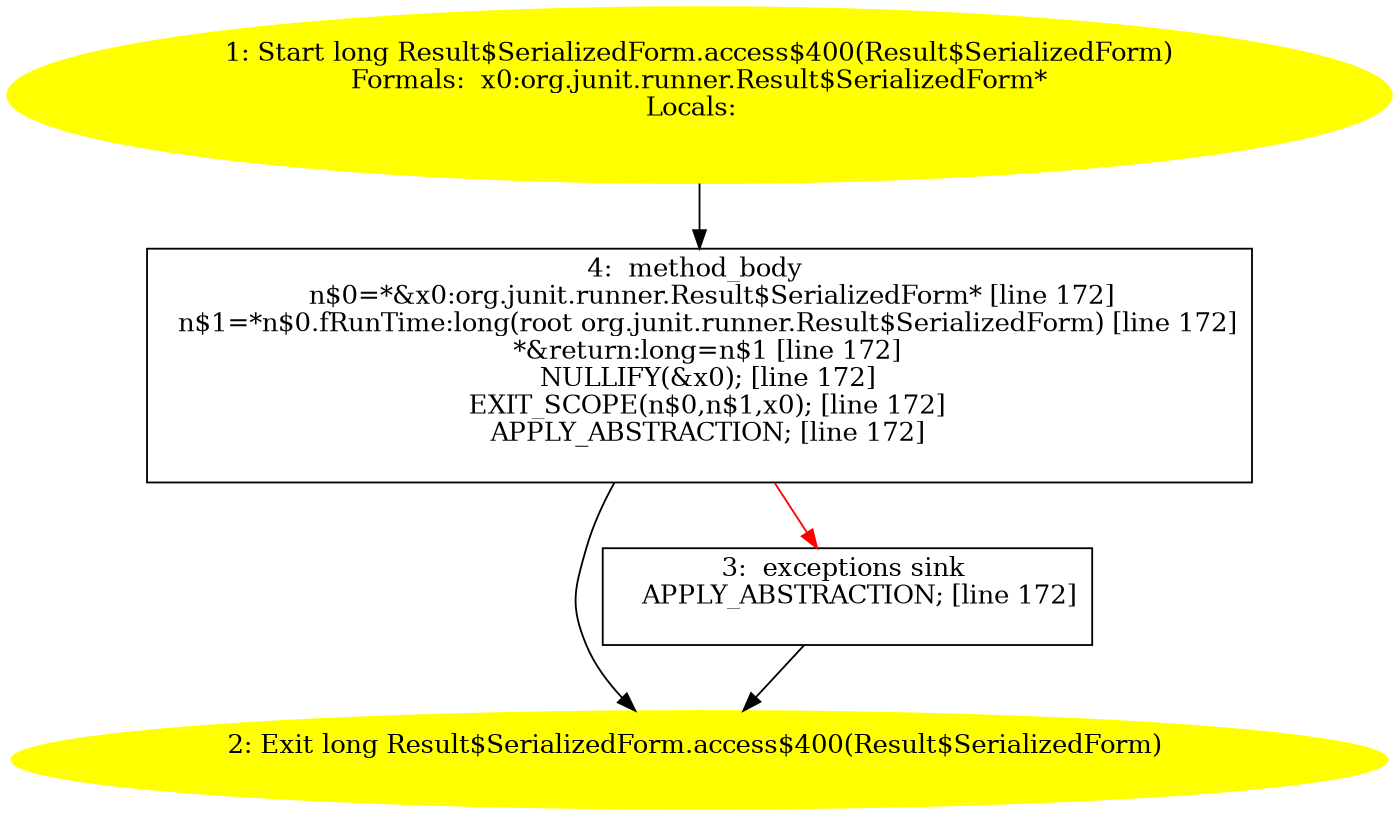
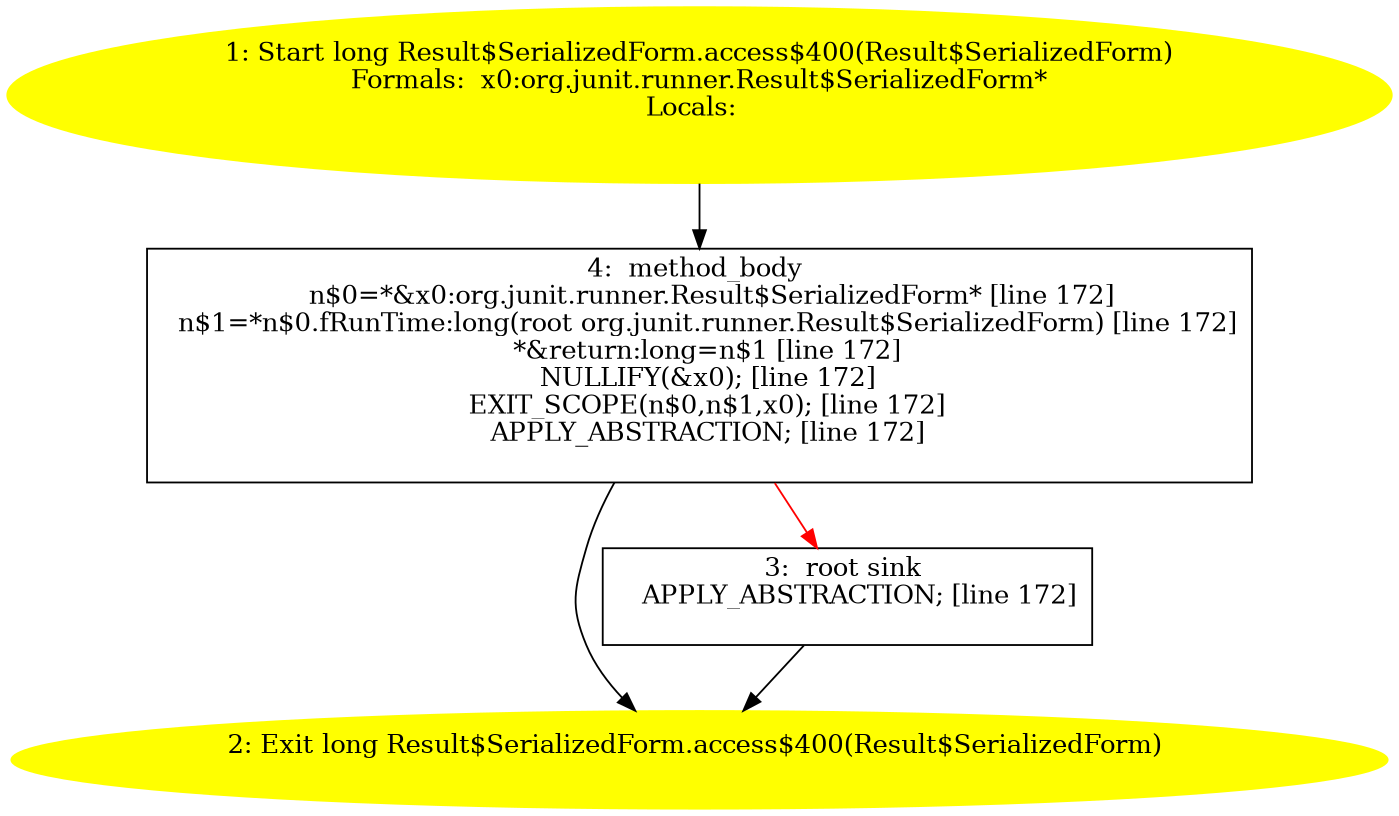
(847, 597) -> (847, 597)
